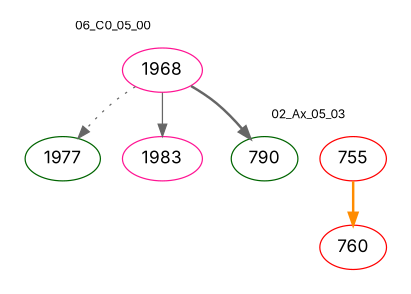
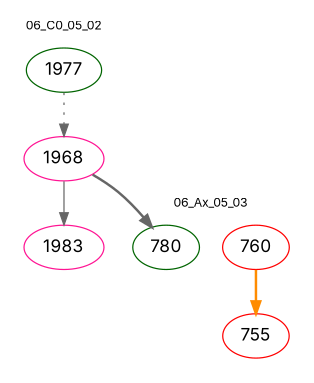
(113, 26) -> (64, 26)
(109, 106) -> (64, 108)
(309, 115) -> (211, 204)
(265, 159) -> (166, 247)
(353, 197) -> (256, 286)
